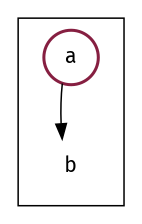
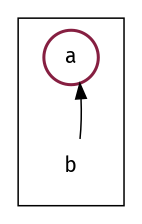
(61, 104) -> (81, 119)
